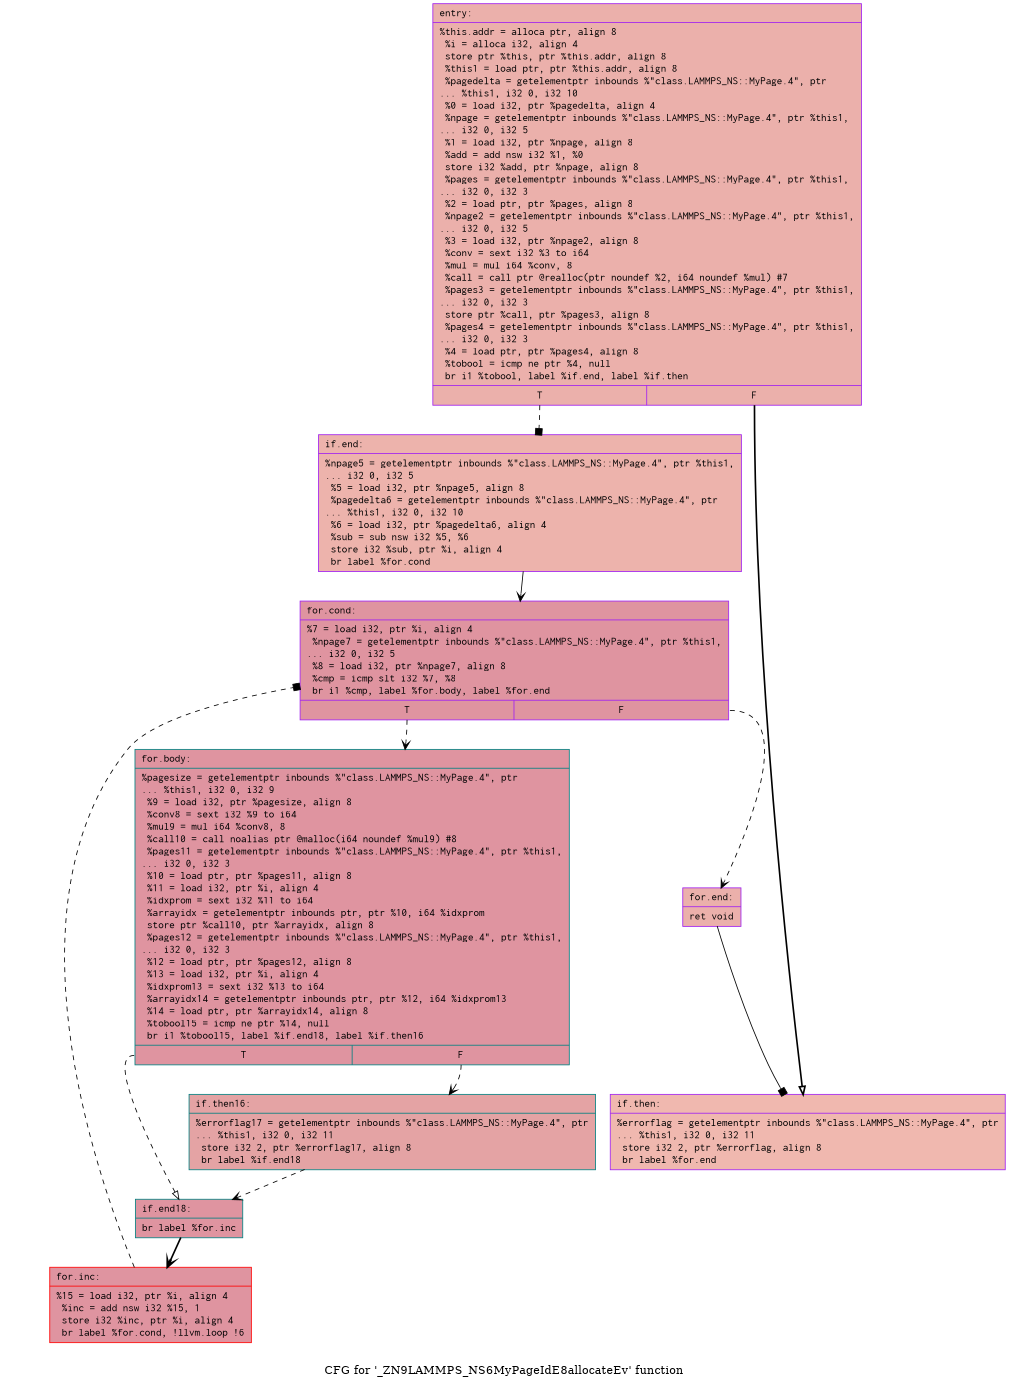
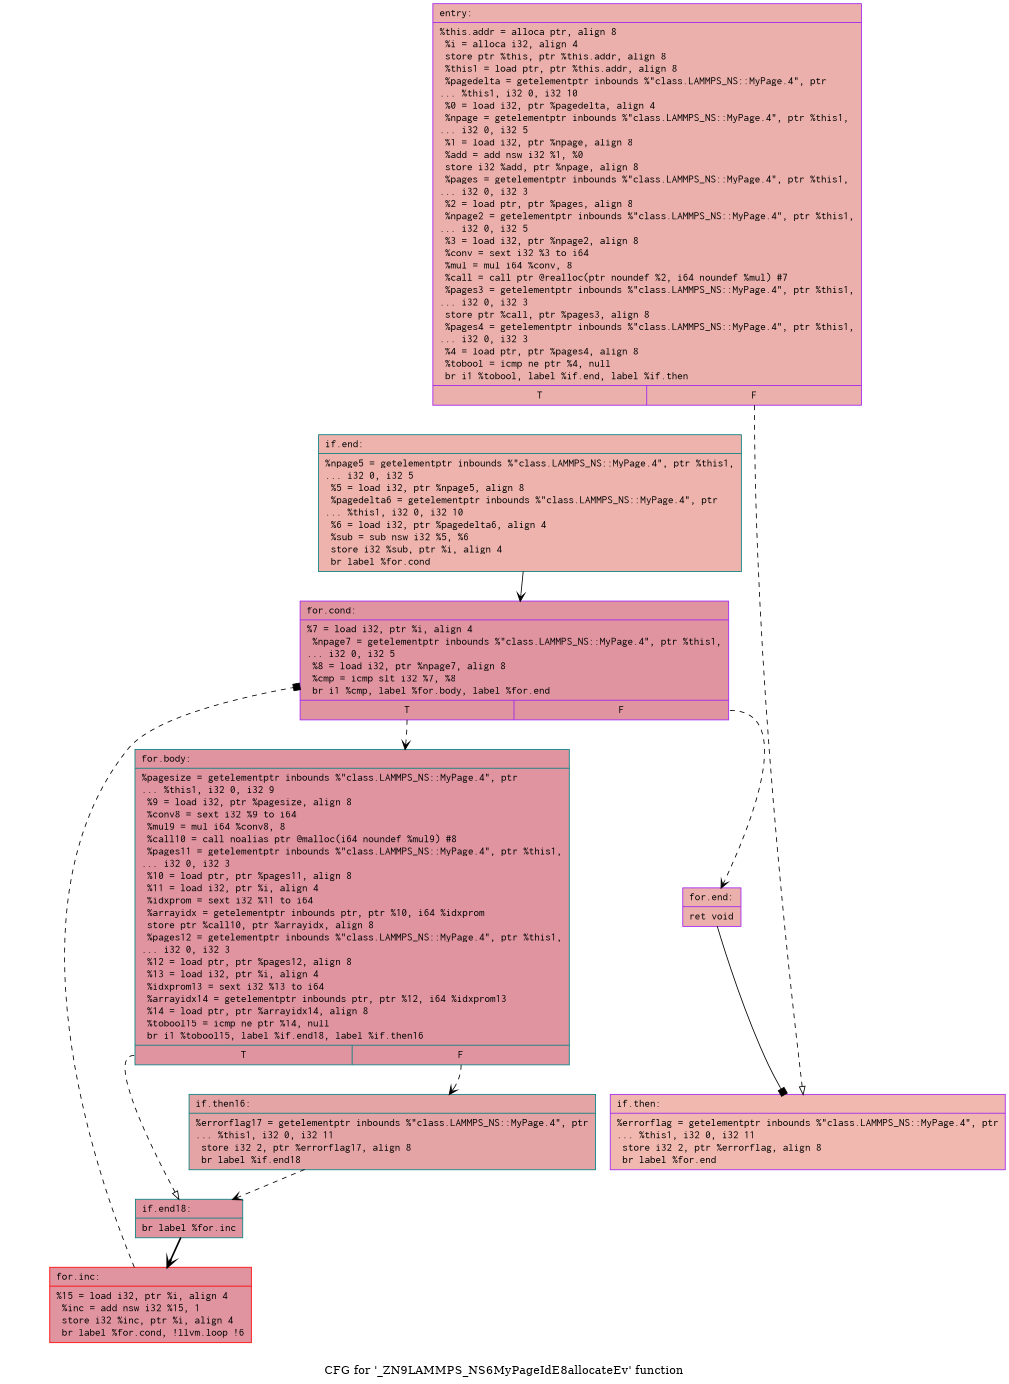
(540, 416) -> none
(530, 503) -> (530, 503)
(769, 746) -> (769, 746)
